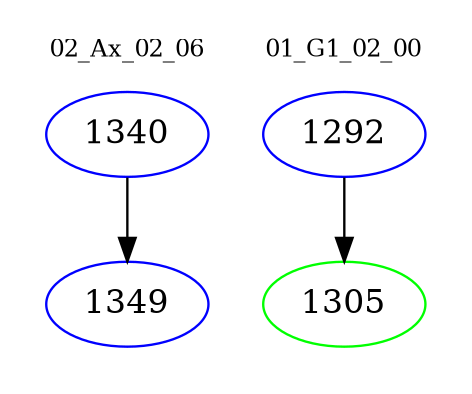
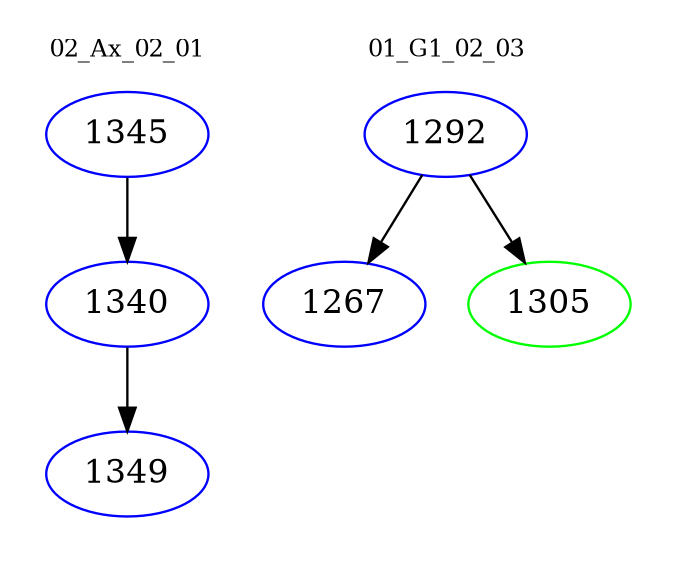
(127, 51) -> (127, 51)
(344, 51) -> (447, 51)
none -> (127, 134)
none -> (344, 304)
